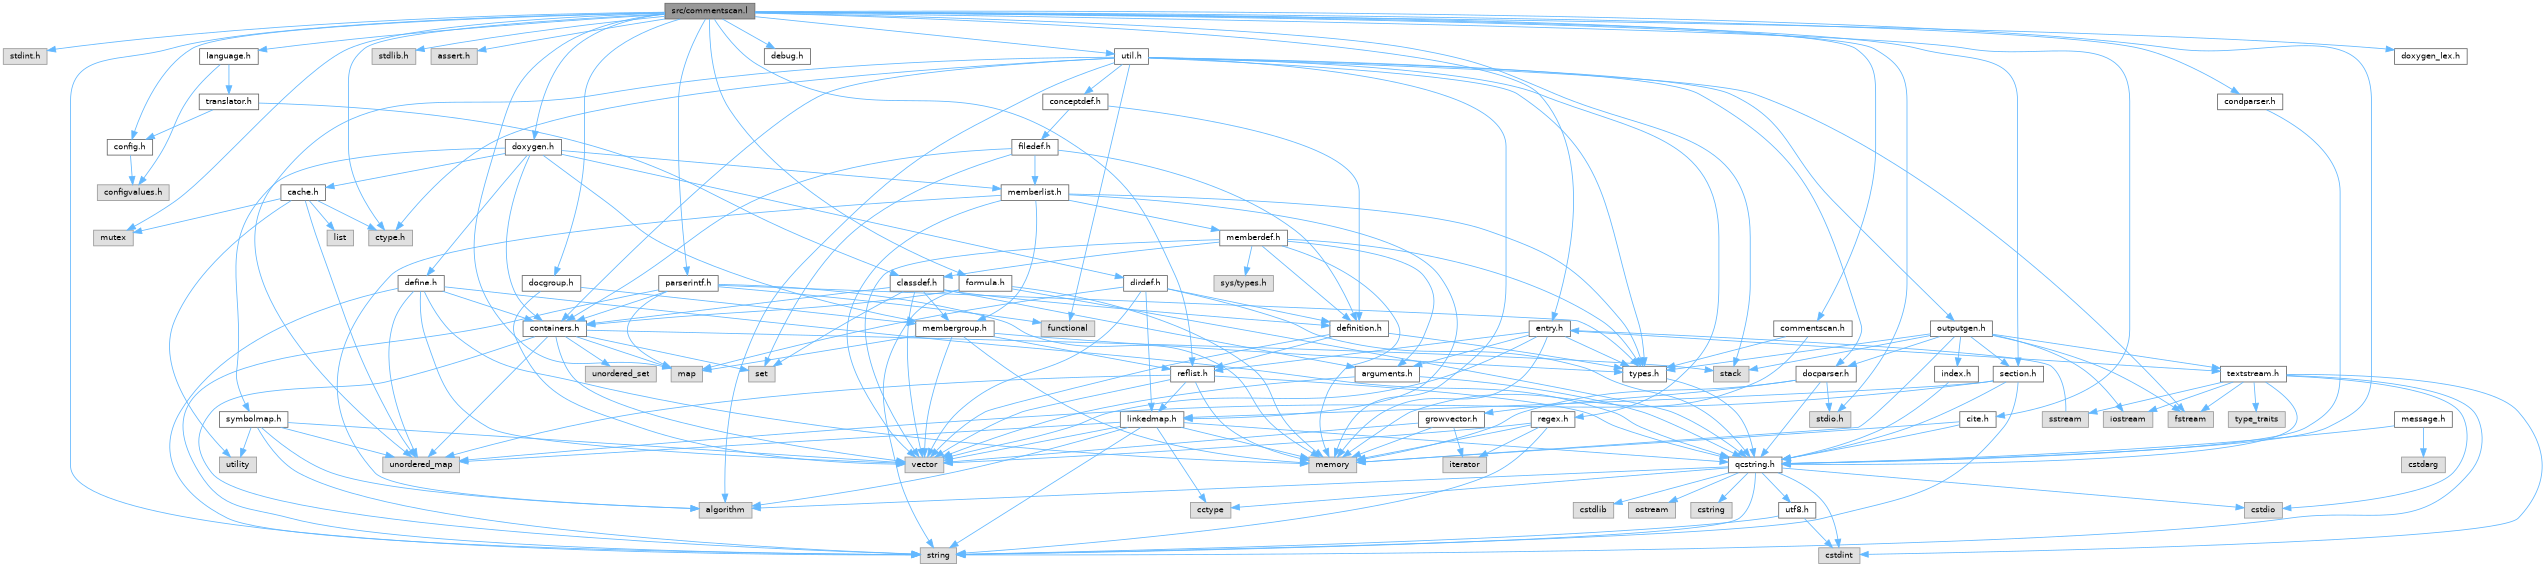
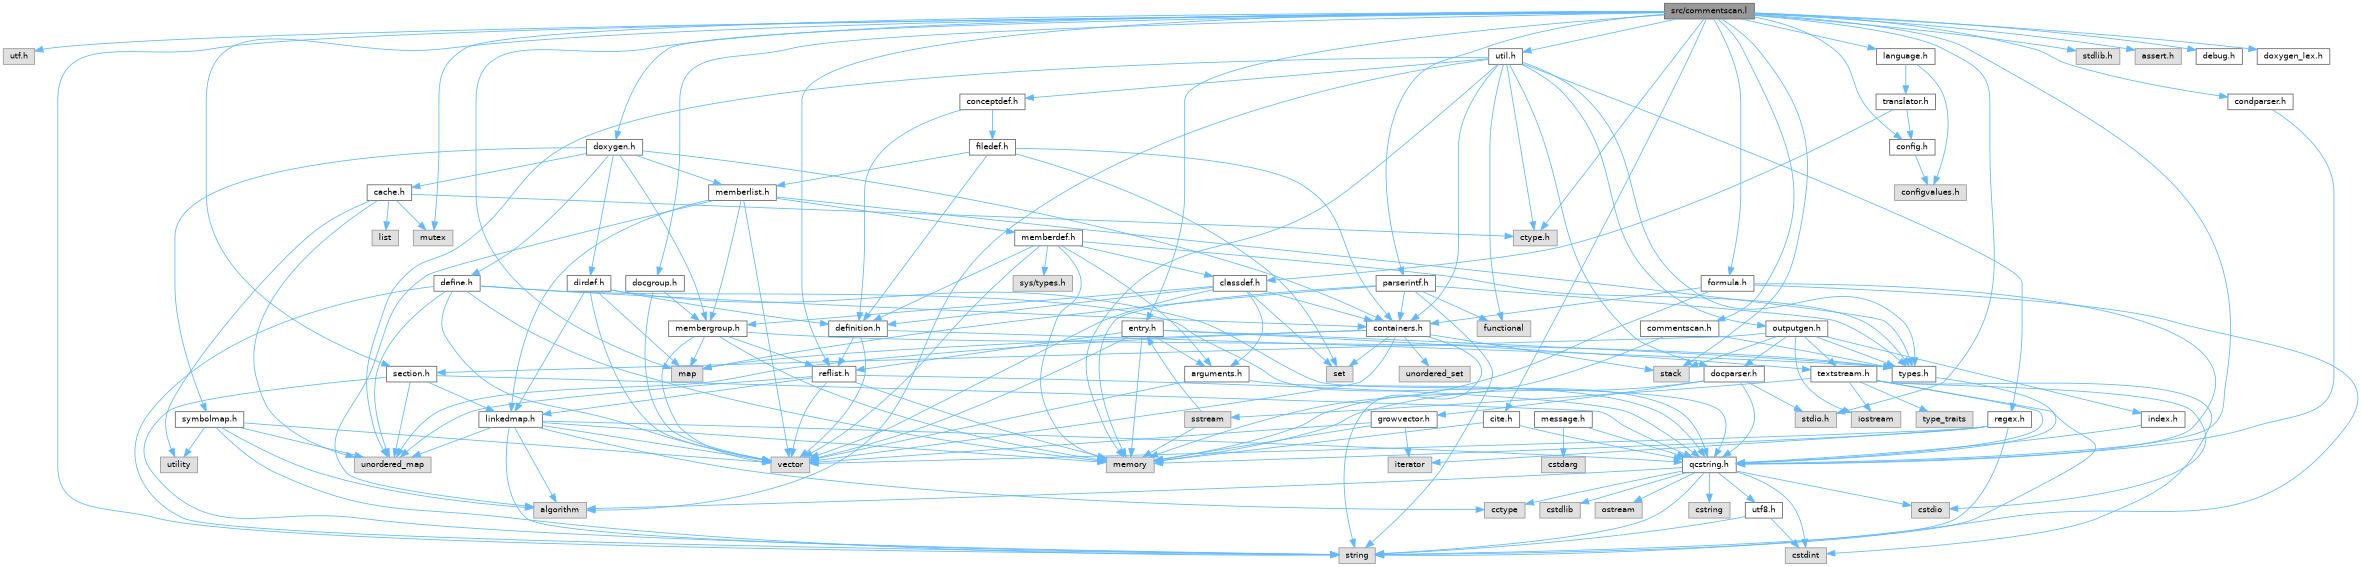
(25, 57) -> (19, 57)
(2191, 420) -> none
(1678, 440) -> (1164, 445)
